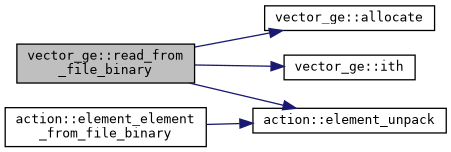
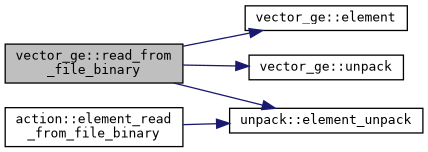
(350, 18) -> (326, 18)
(350, 67) -> (326, 67)
(350, 121) -> (326, 121)
(106, 127) -> (94, 127)
